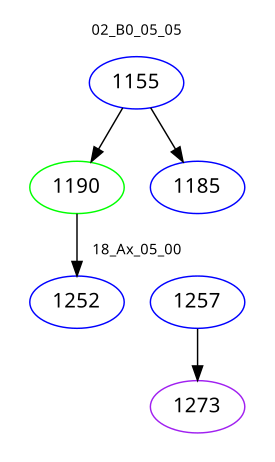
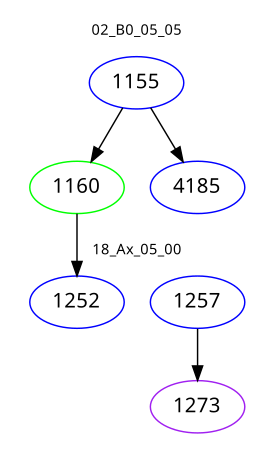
(77, 187) -> (77, 187)
(198, 187) -> (198, 187)
